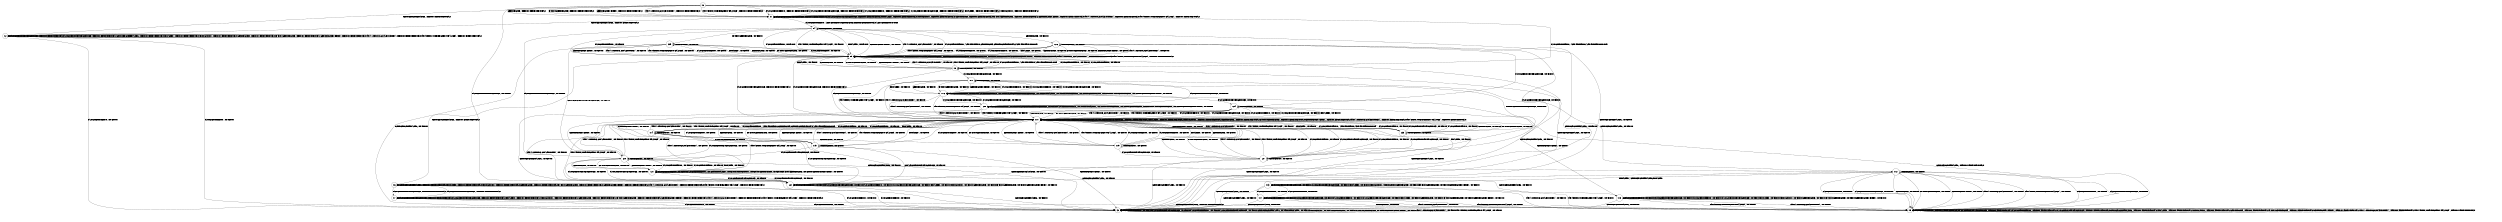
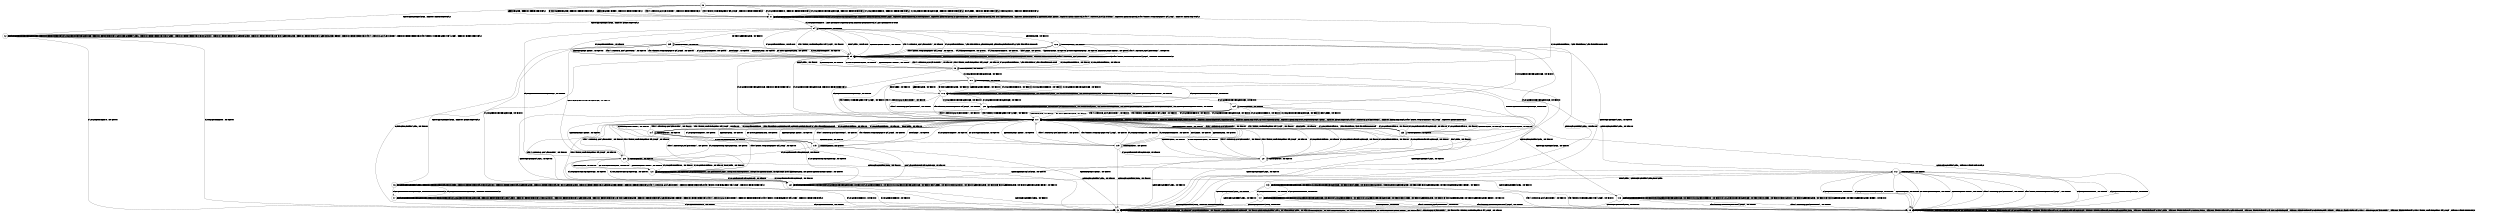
(1458, 75) -> (1118, 178)
(479, 143) -> (499, 181)
(1552, 146) -> (1552, 146)
